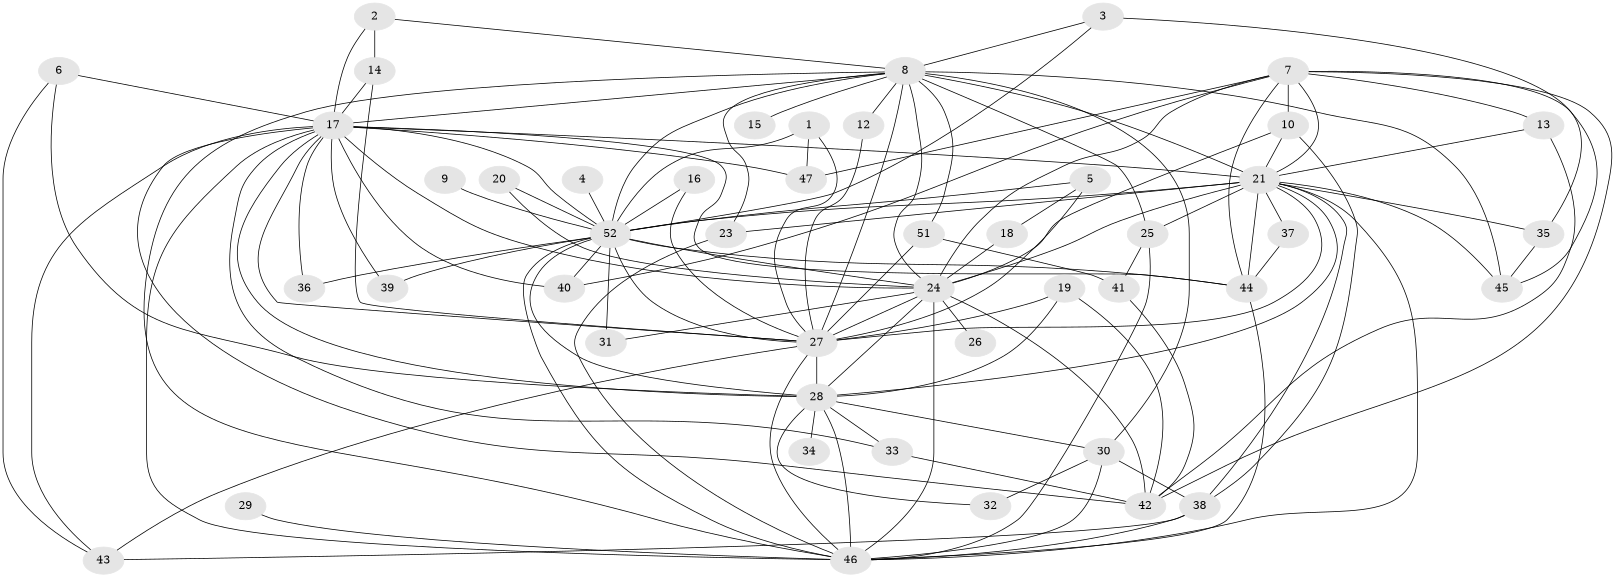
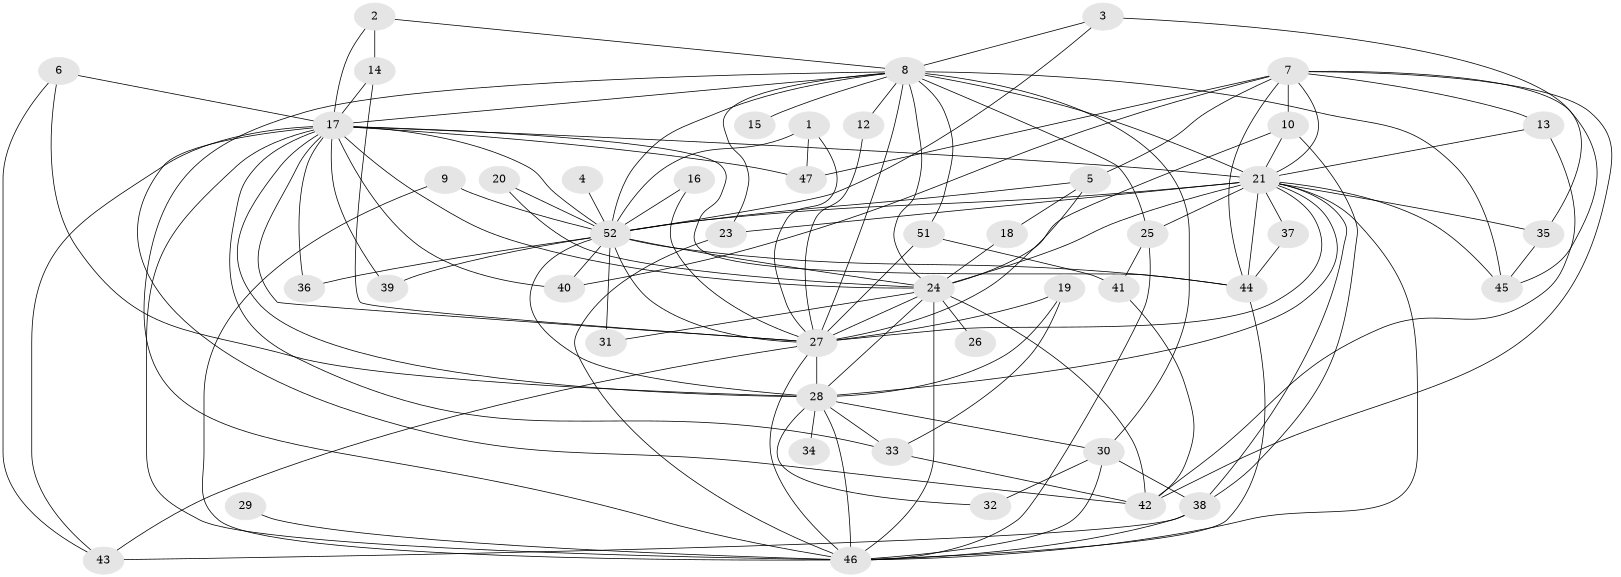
(1082, 159) -> (1189, 125)
(1152, 376) -> (998, 386)
(598, 443) -> (220, 520)
